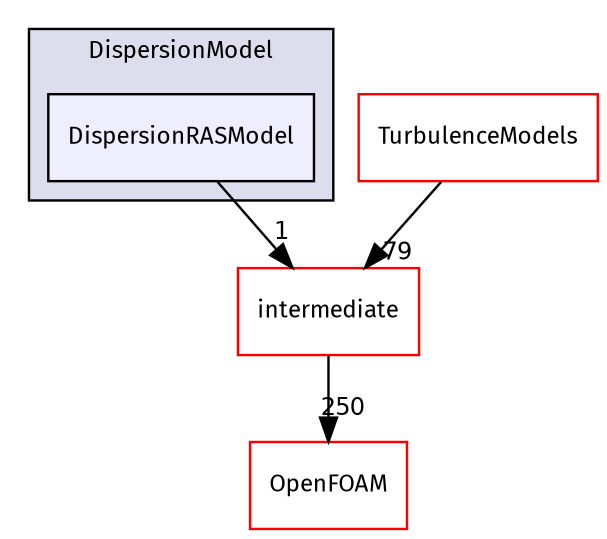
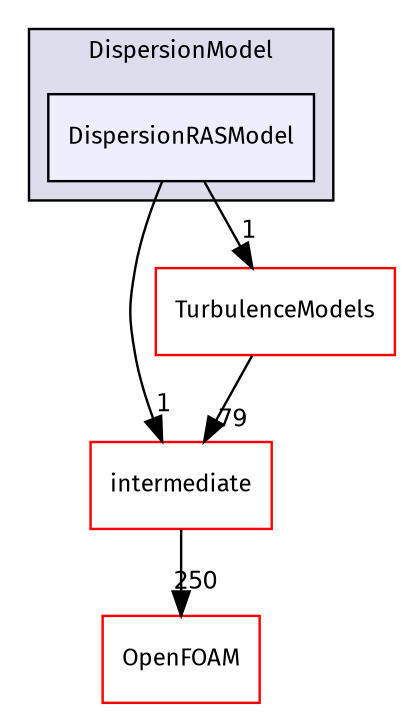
none -> (223, 216)
